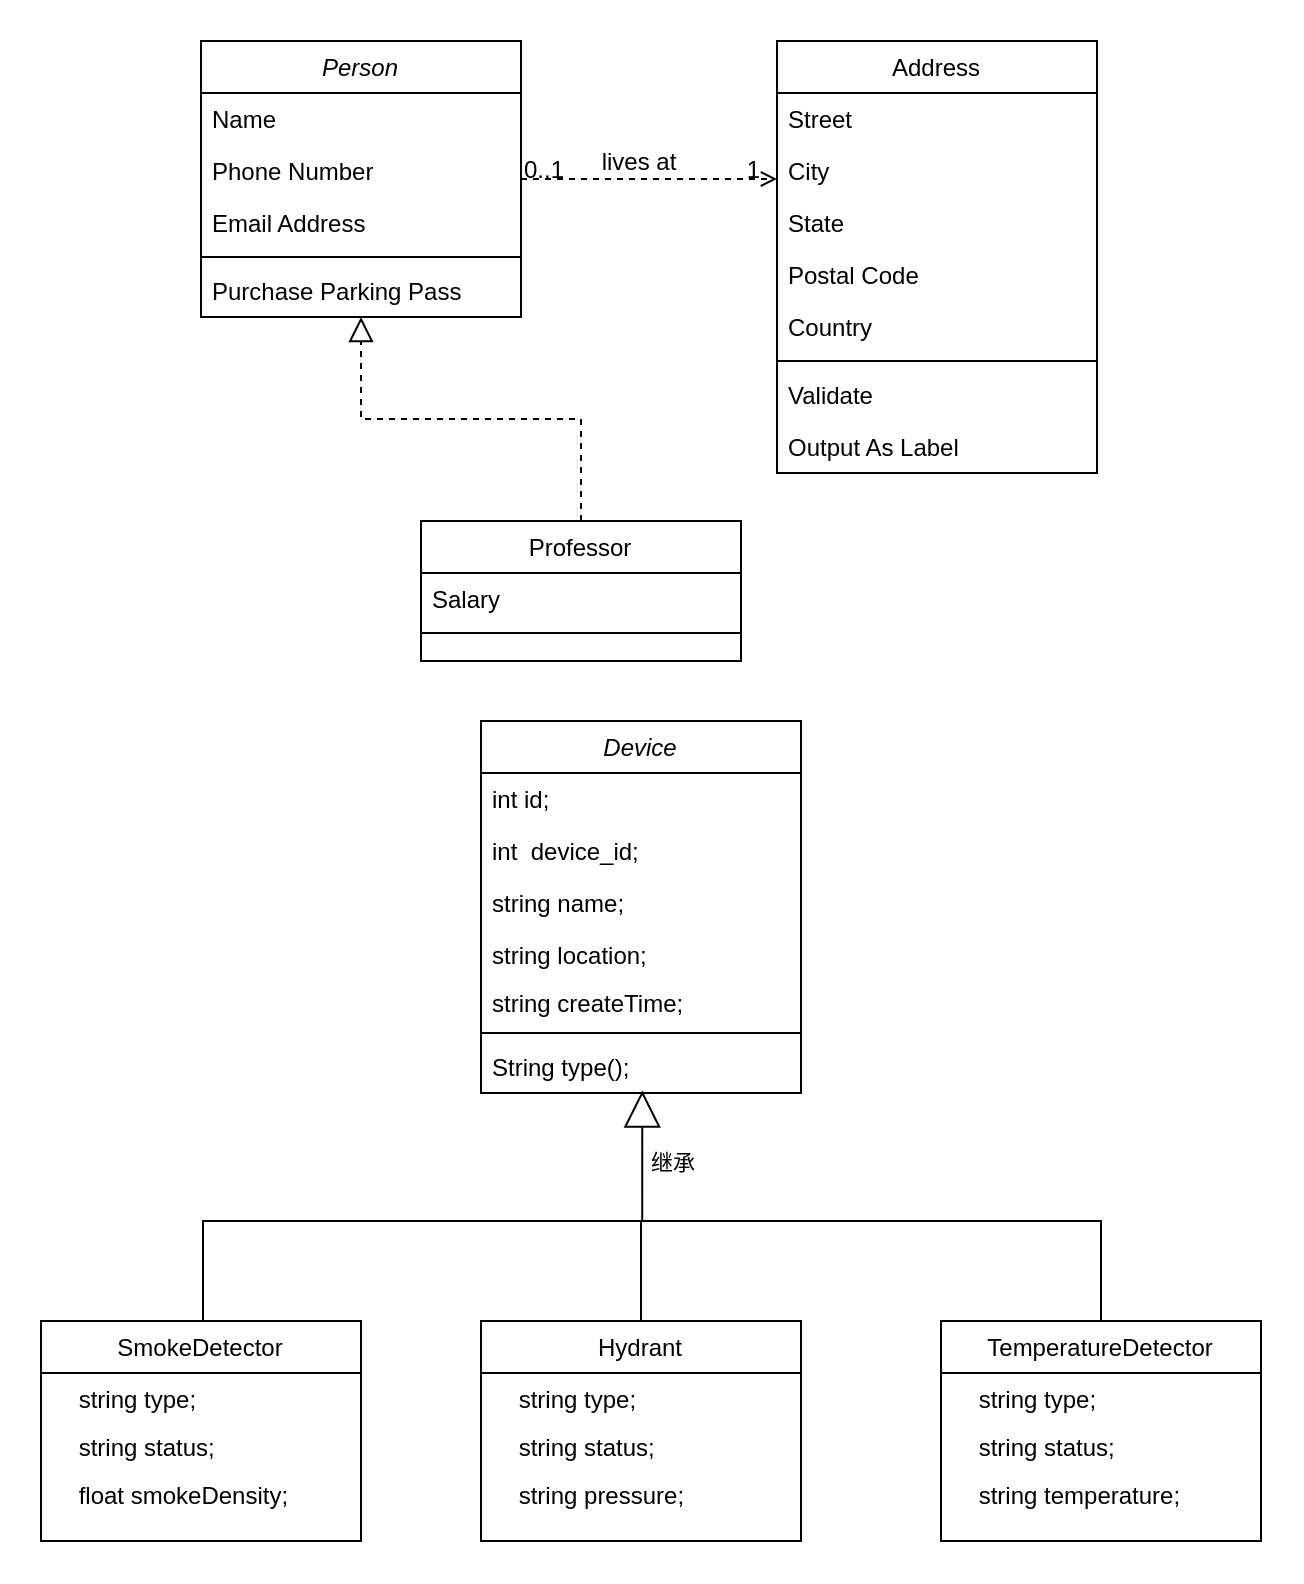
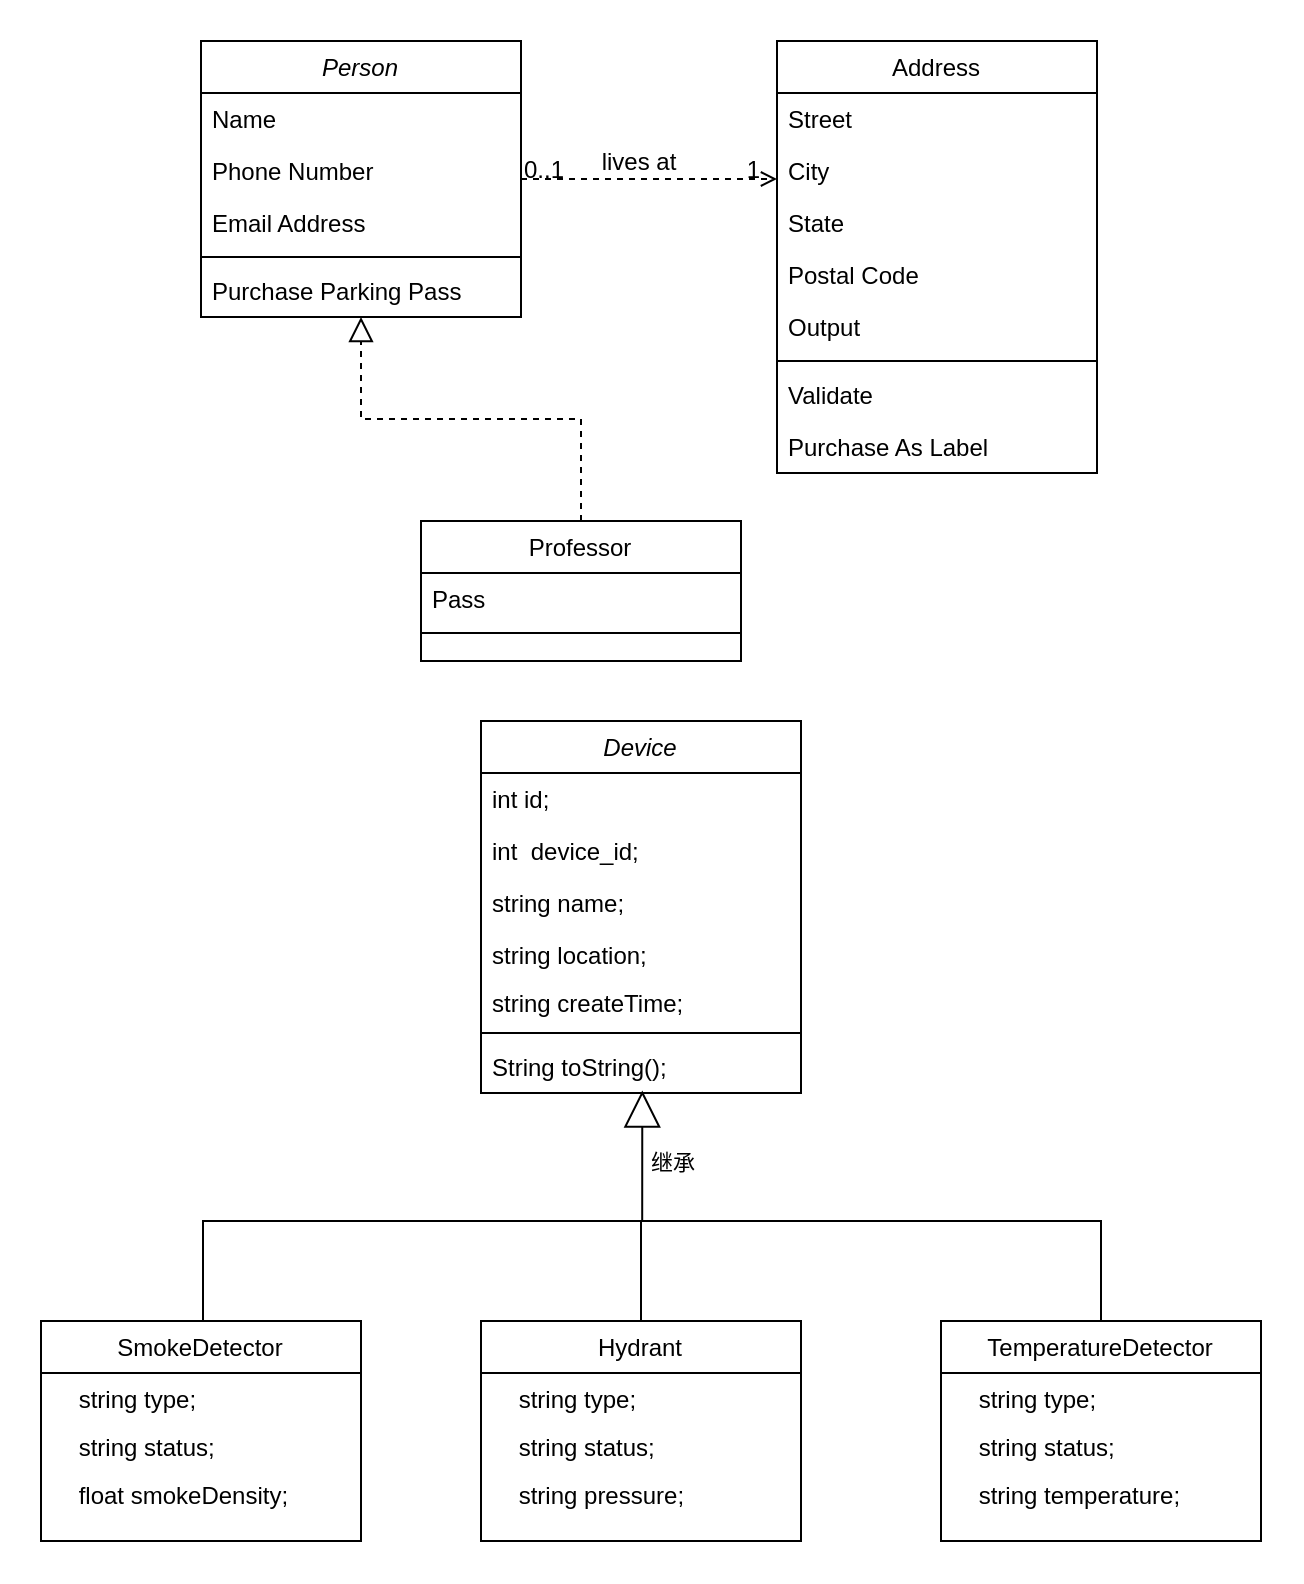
(835, 328) -> (828, 328)
(879, 448) -> (893, 448)
(469, 600) -> (459, 600)
(577, 1068) -> (600, 1068)
